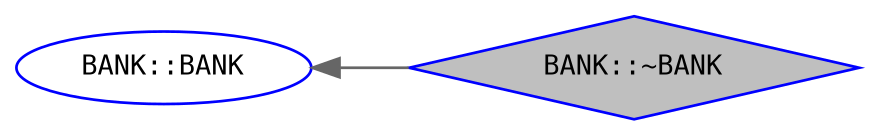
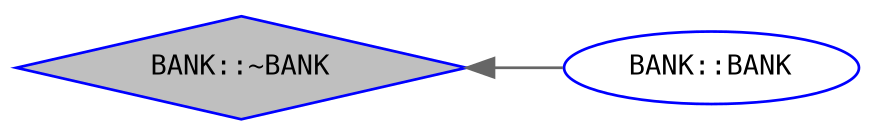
(374, 68) -> (529, 68)
